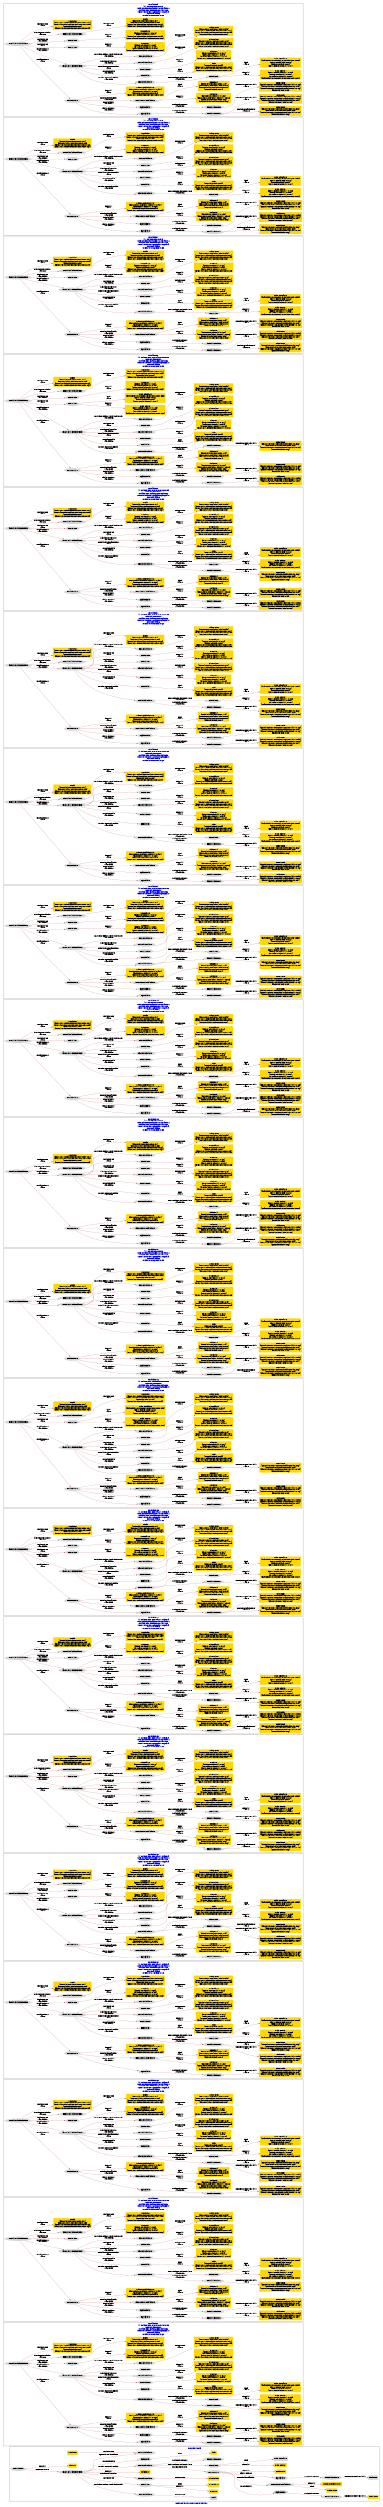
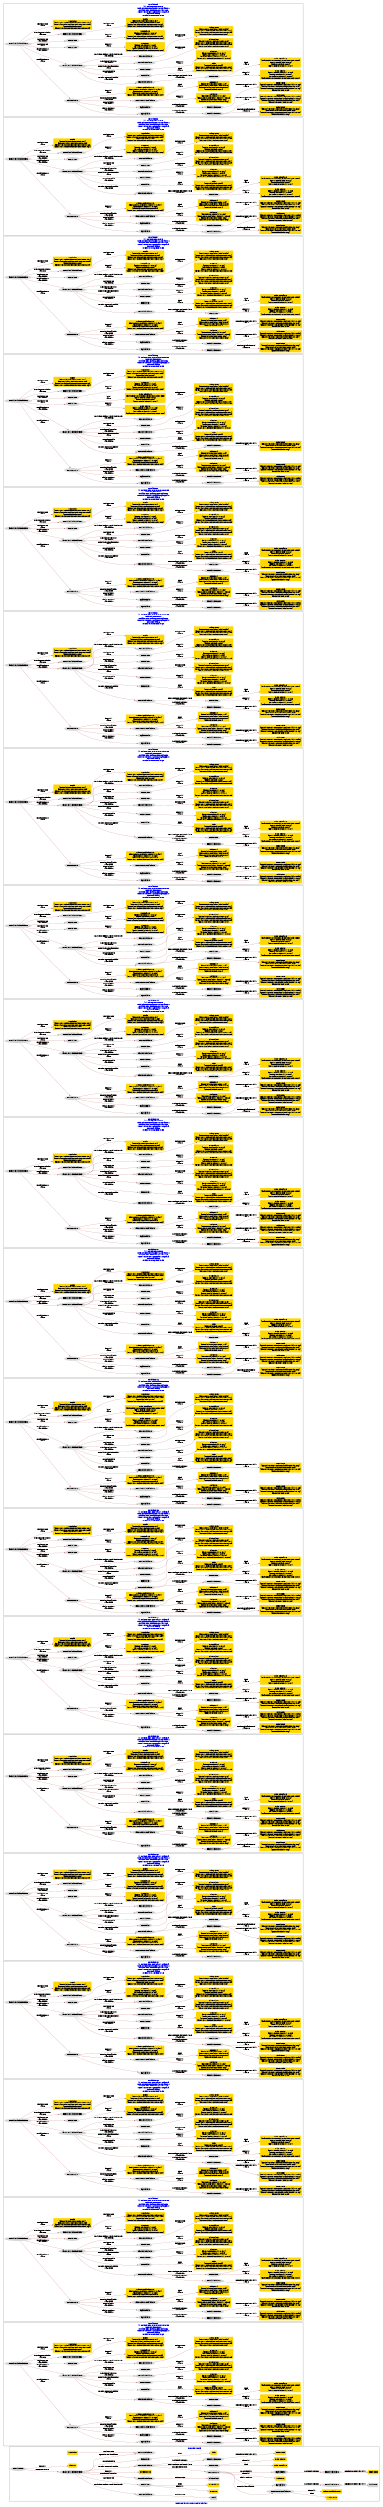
none -> (280, 2453)
(280, 2459) -> (280, 2466)
(145, 2472) -> (145, 2472)
(280, 2472) -> (280, 2479)
(214, 2479) -> (214, 2479)
